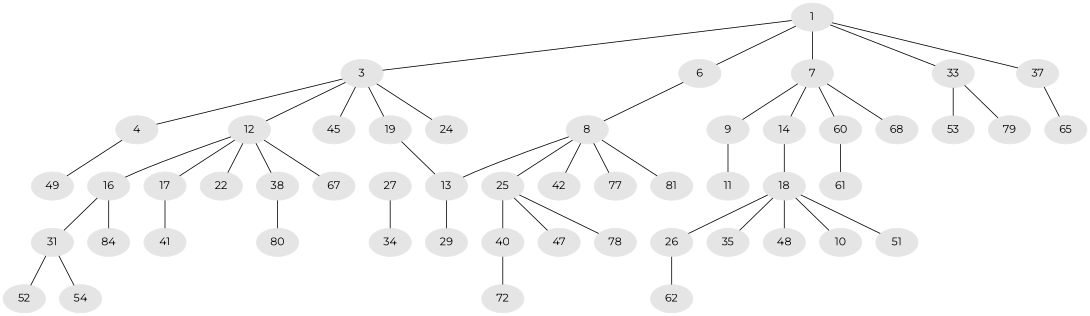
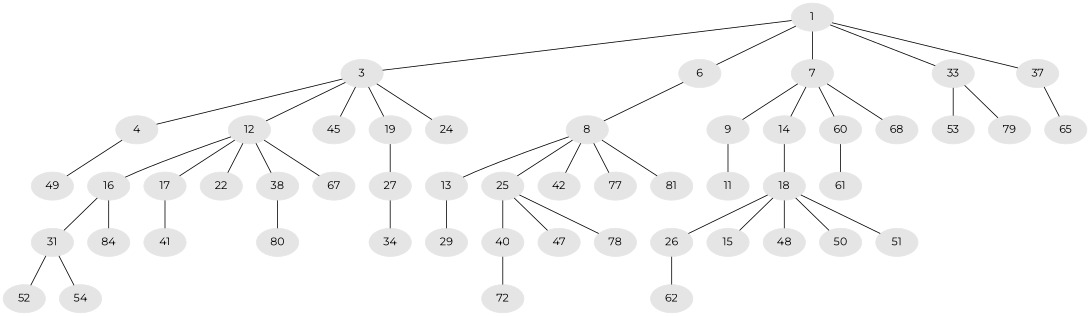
(418, 158) -> (390, 158)
(728, 242) -> (728, 242)
(841, 242) -> (841, 242)
